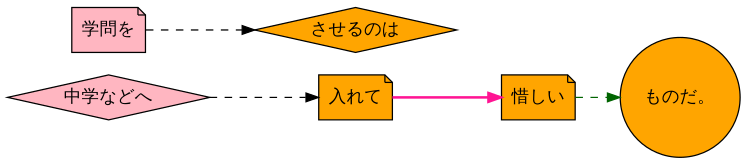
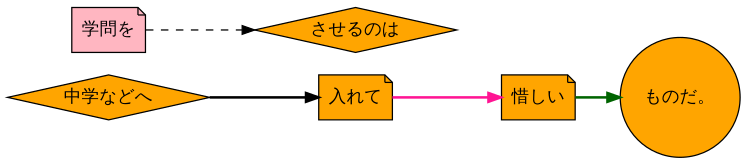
(109, 97) -> (109, 97)
(258, 97) -> (258, 97)
(591, 97) -> (591, 97)
